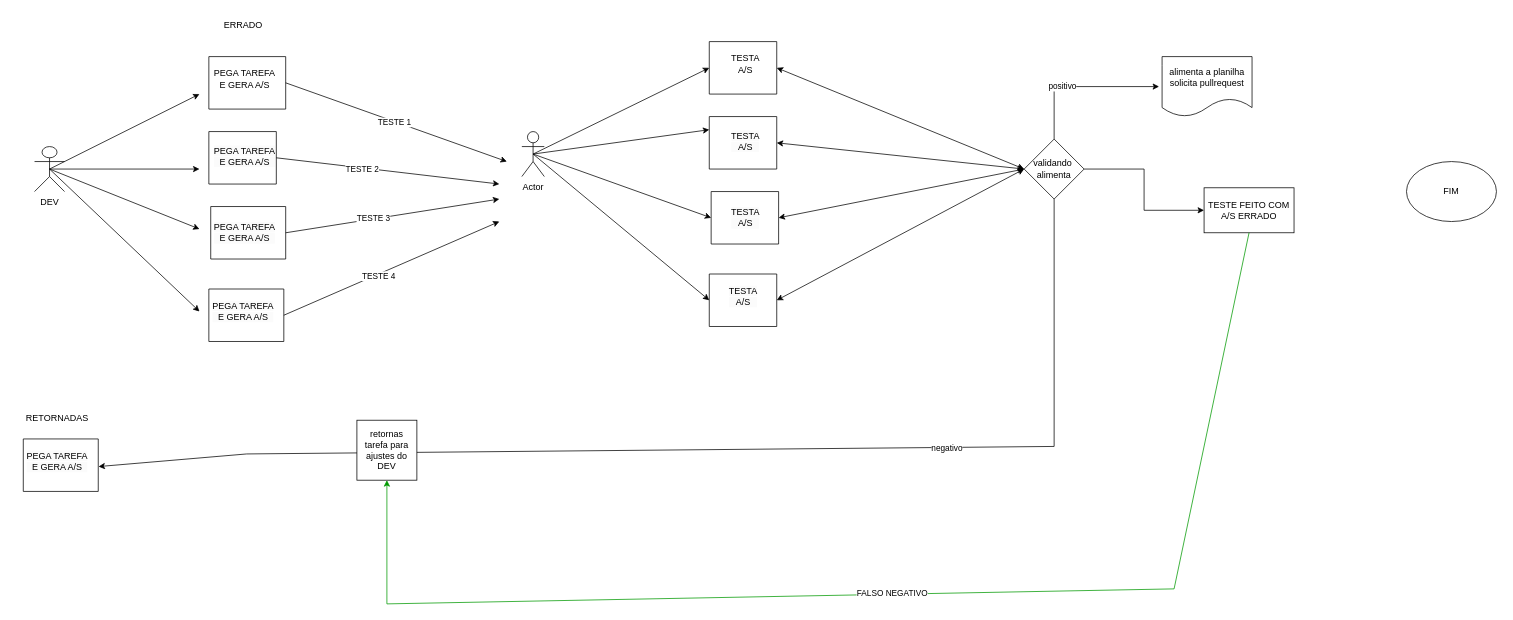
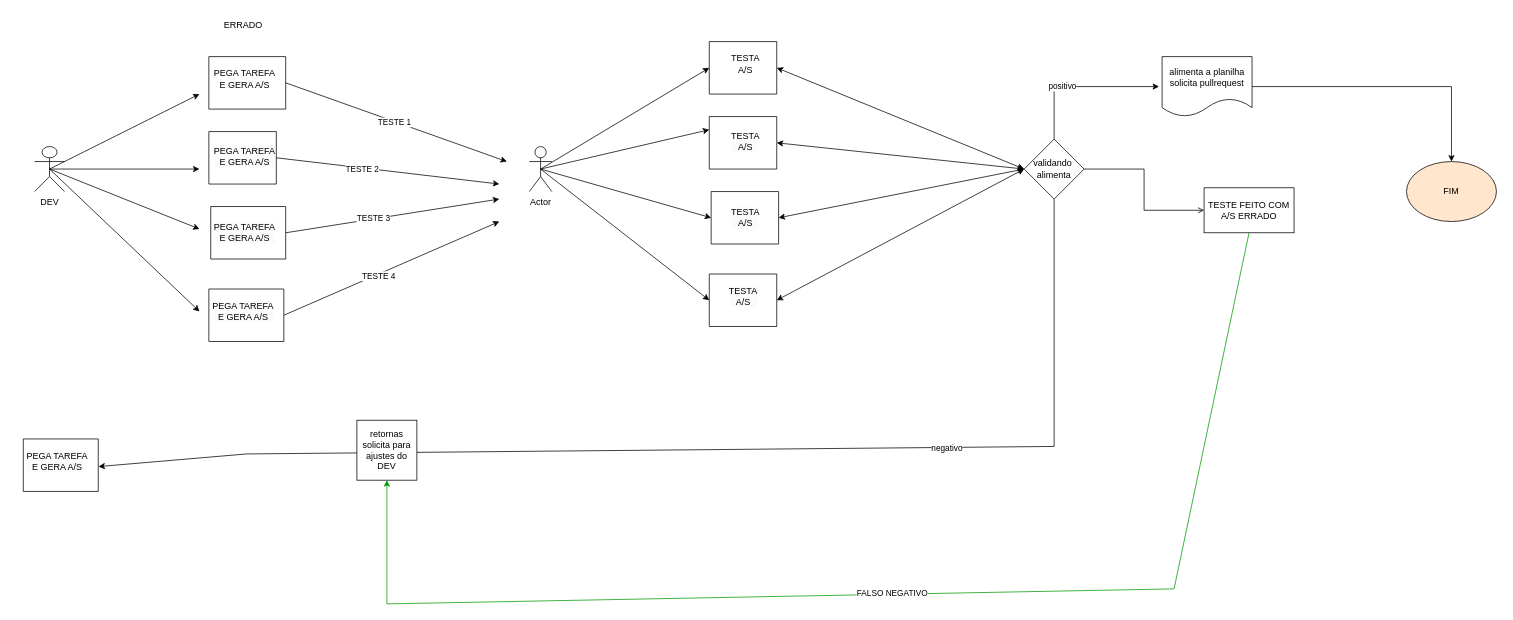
none -> (1386, 87)
(533, 154) -> (540, 169)
(1452, 192) -> (1452, 192)
(1197, 210) -> (1199, 210)
(57, 419) -> none
(387, 450) -> (387, 450)
